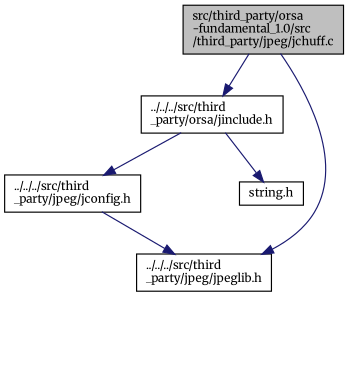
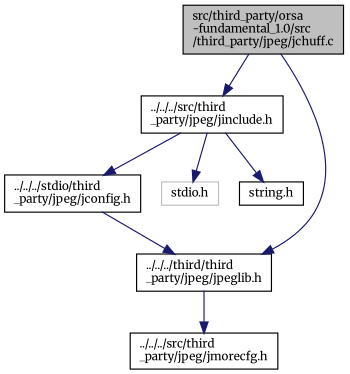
(212, 115) -> (212, 115)
(73, 194) -> (73, 194)
none -> (190, 194)
(204, 273) -> (204, 273)
none -> (204, 351)
